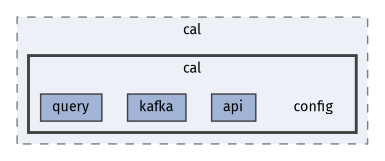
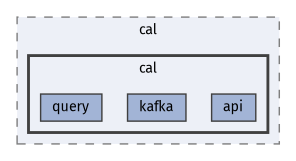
(313, 108) -> none
